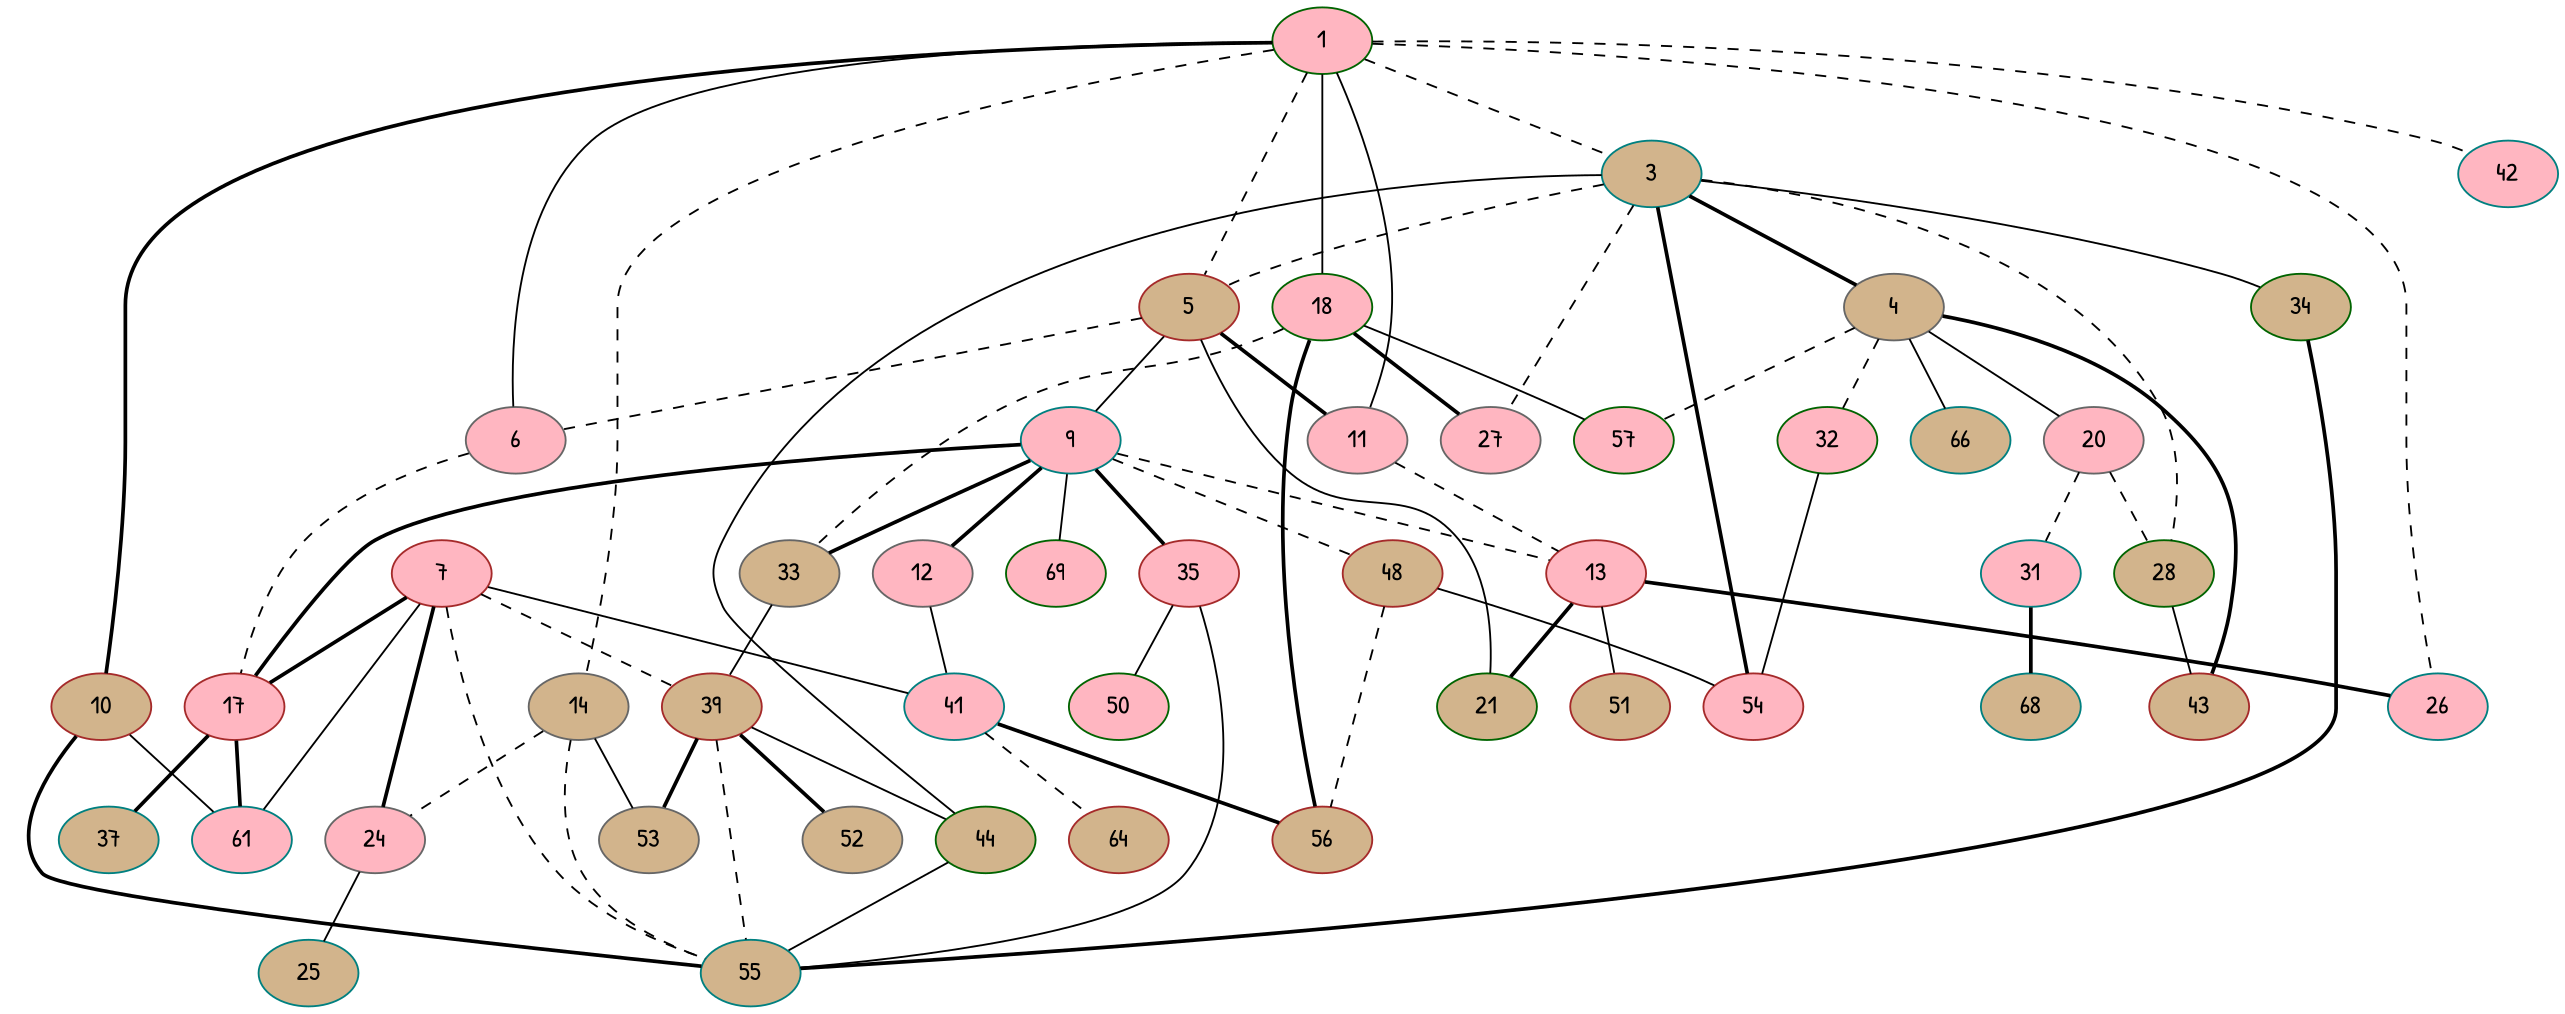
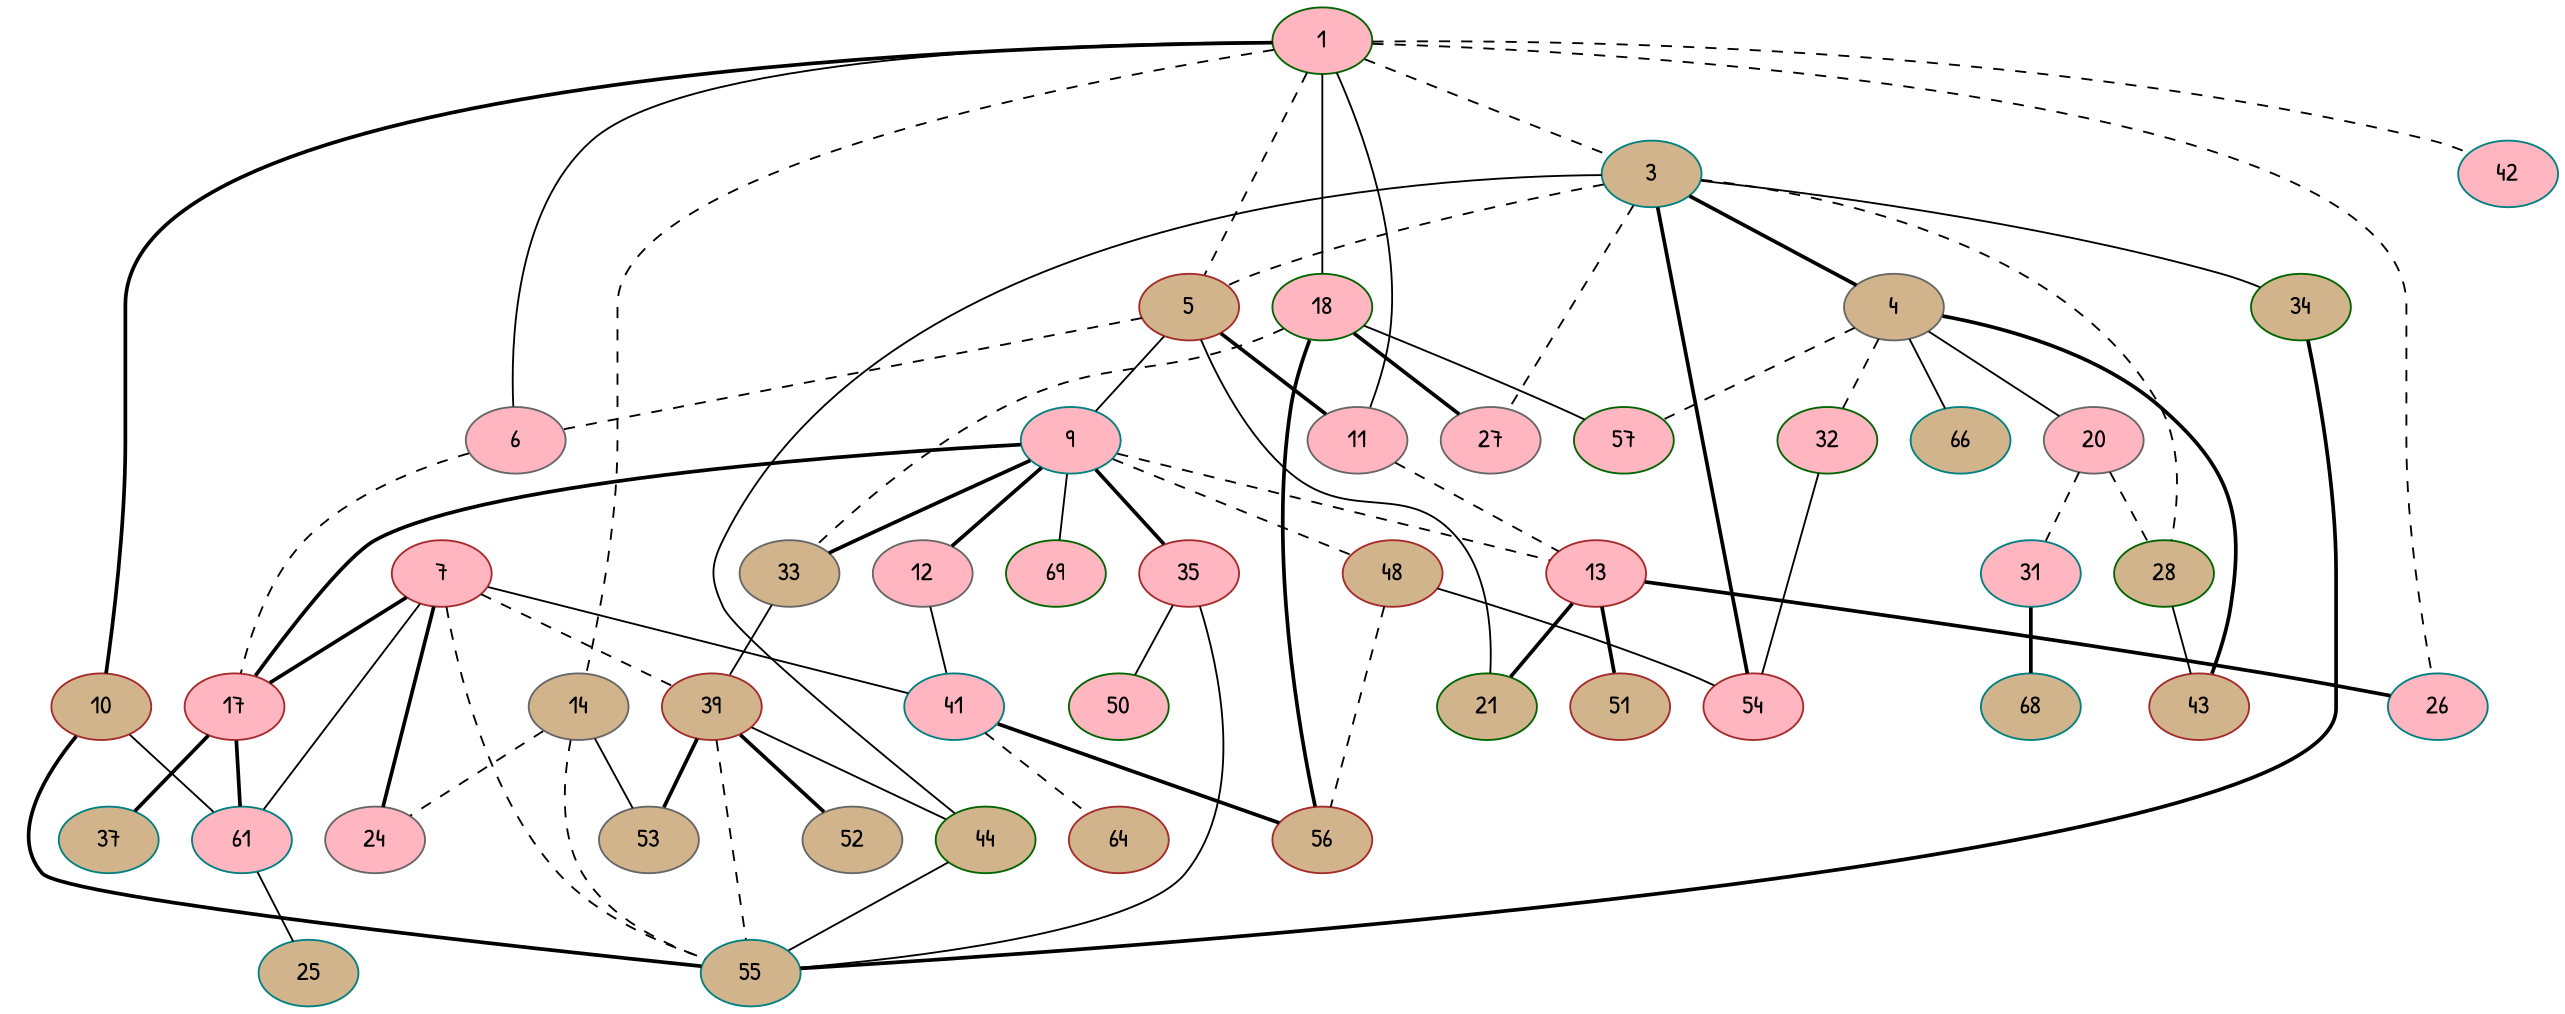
(1607, 632) -> (1607, 632)
(342, 907) -> (274, 905)
